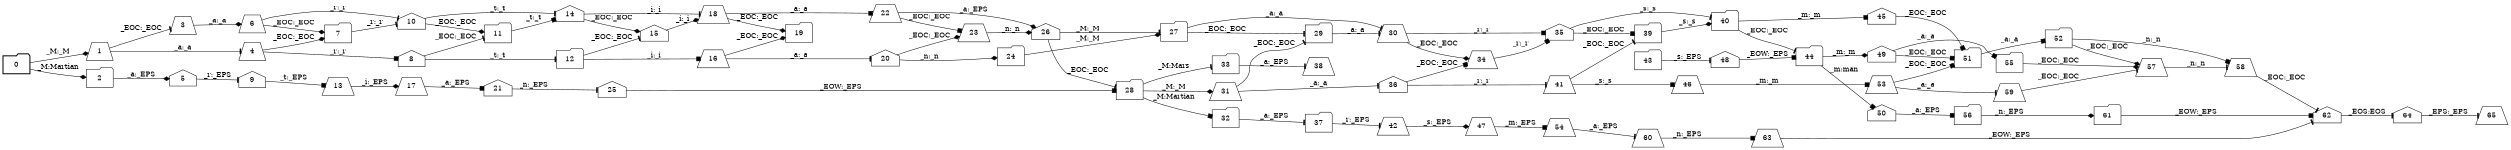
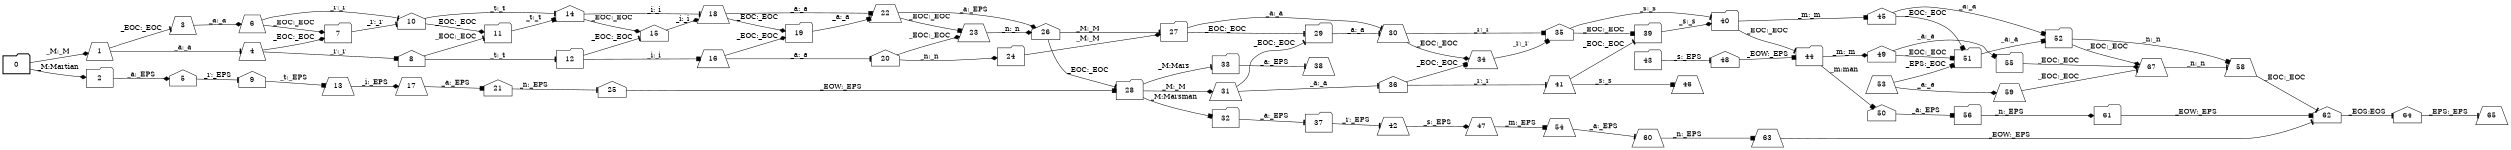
none -> (1967, 12)
none -> (839, 26)
(1926, 64) -> (1926, 64)
(2152, 67) -> (2152, 67)
(1782, 85) -> none
(1945, 92) -> (1945, 92)
(1174, 97) -> (1174, 97)
